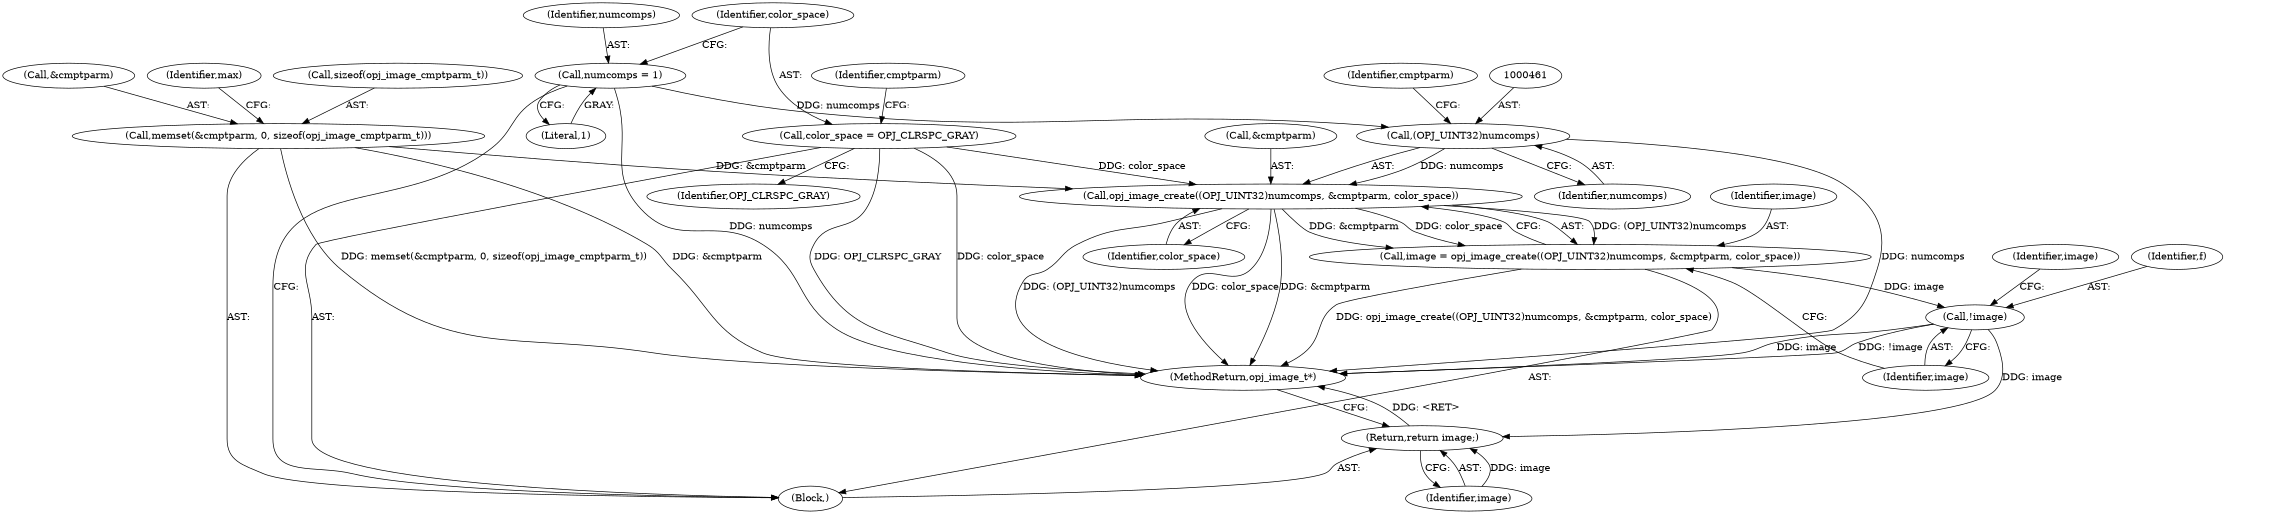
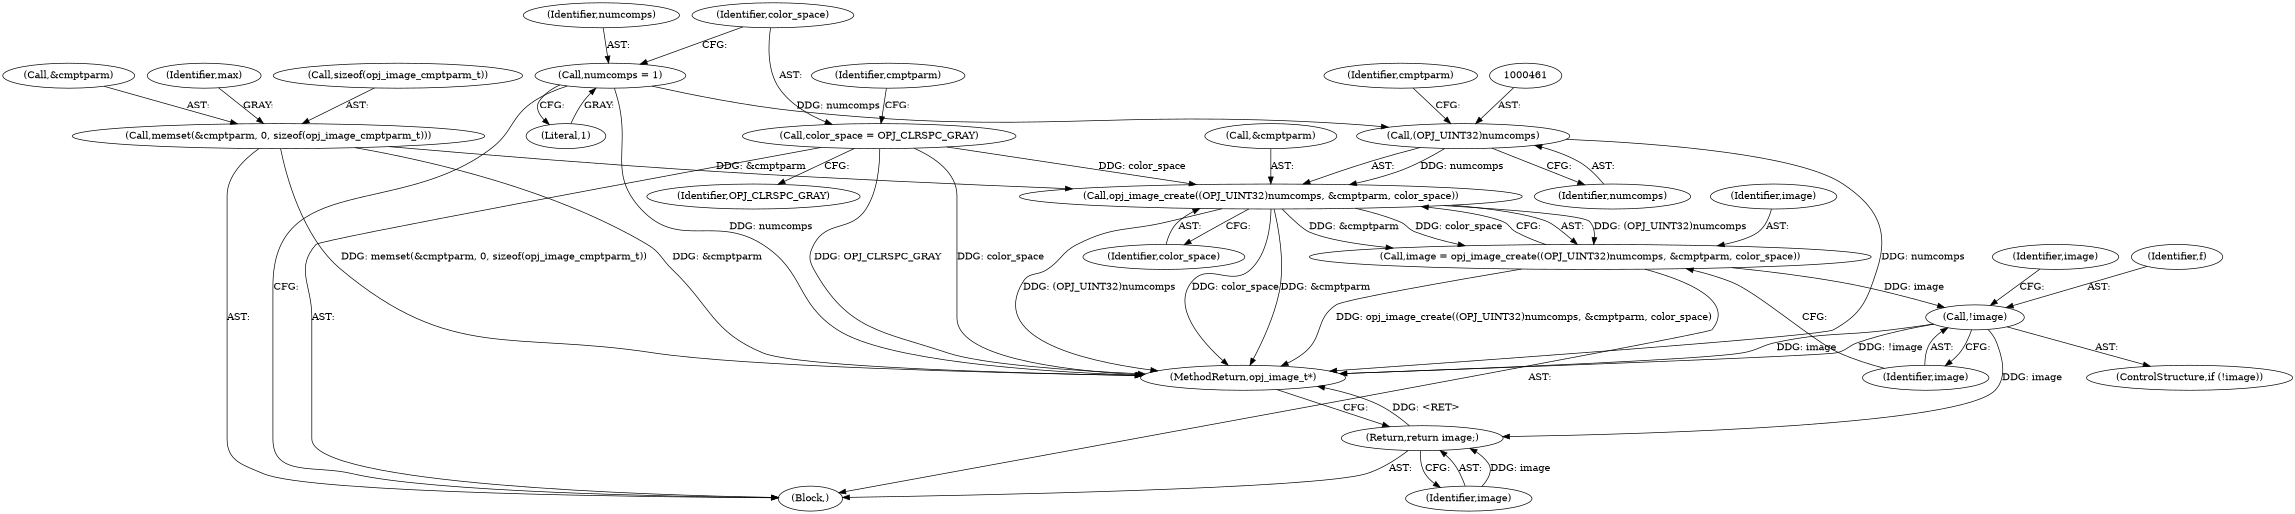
(260, 106) -> (260, 106)
none -> (2190, 378)
(1110, 491) -> (1132, 491)
